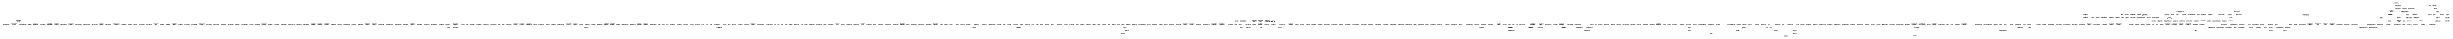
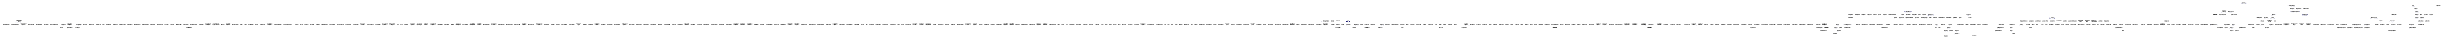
(419, 24) -> none
(1341, 24) -> (1750, 24)
